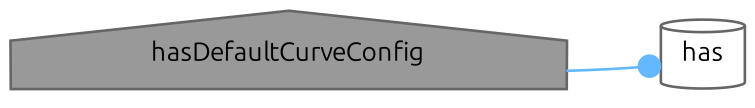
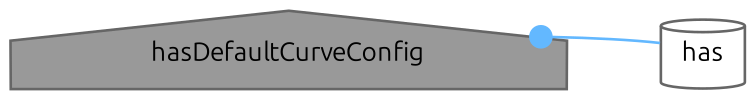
(603, 69) -> (606, 39)
